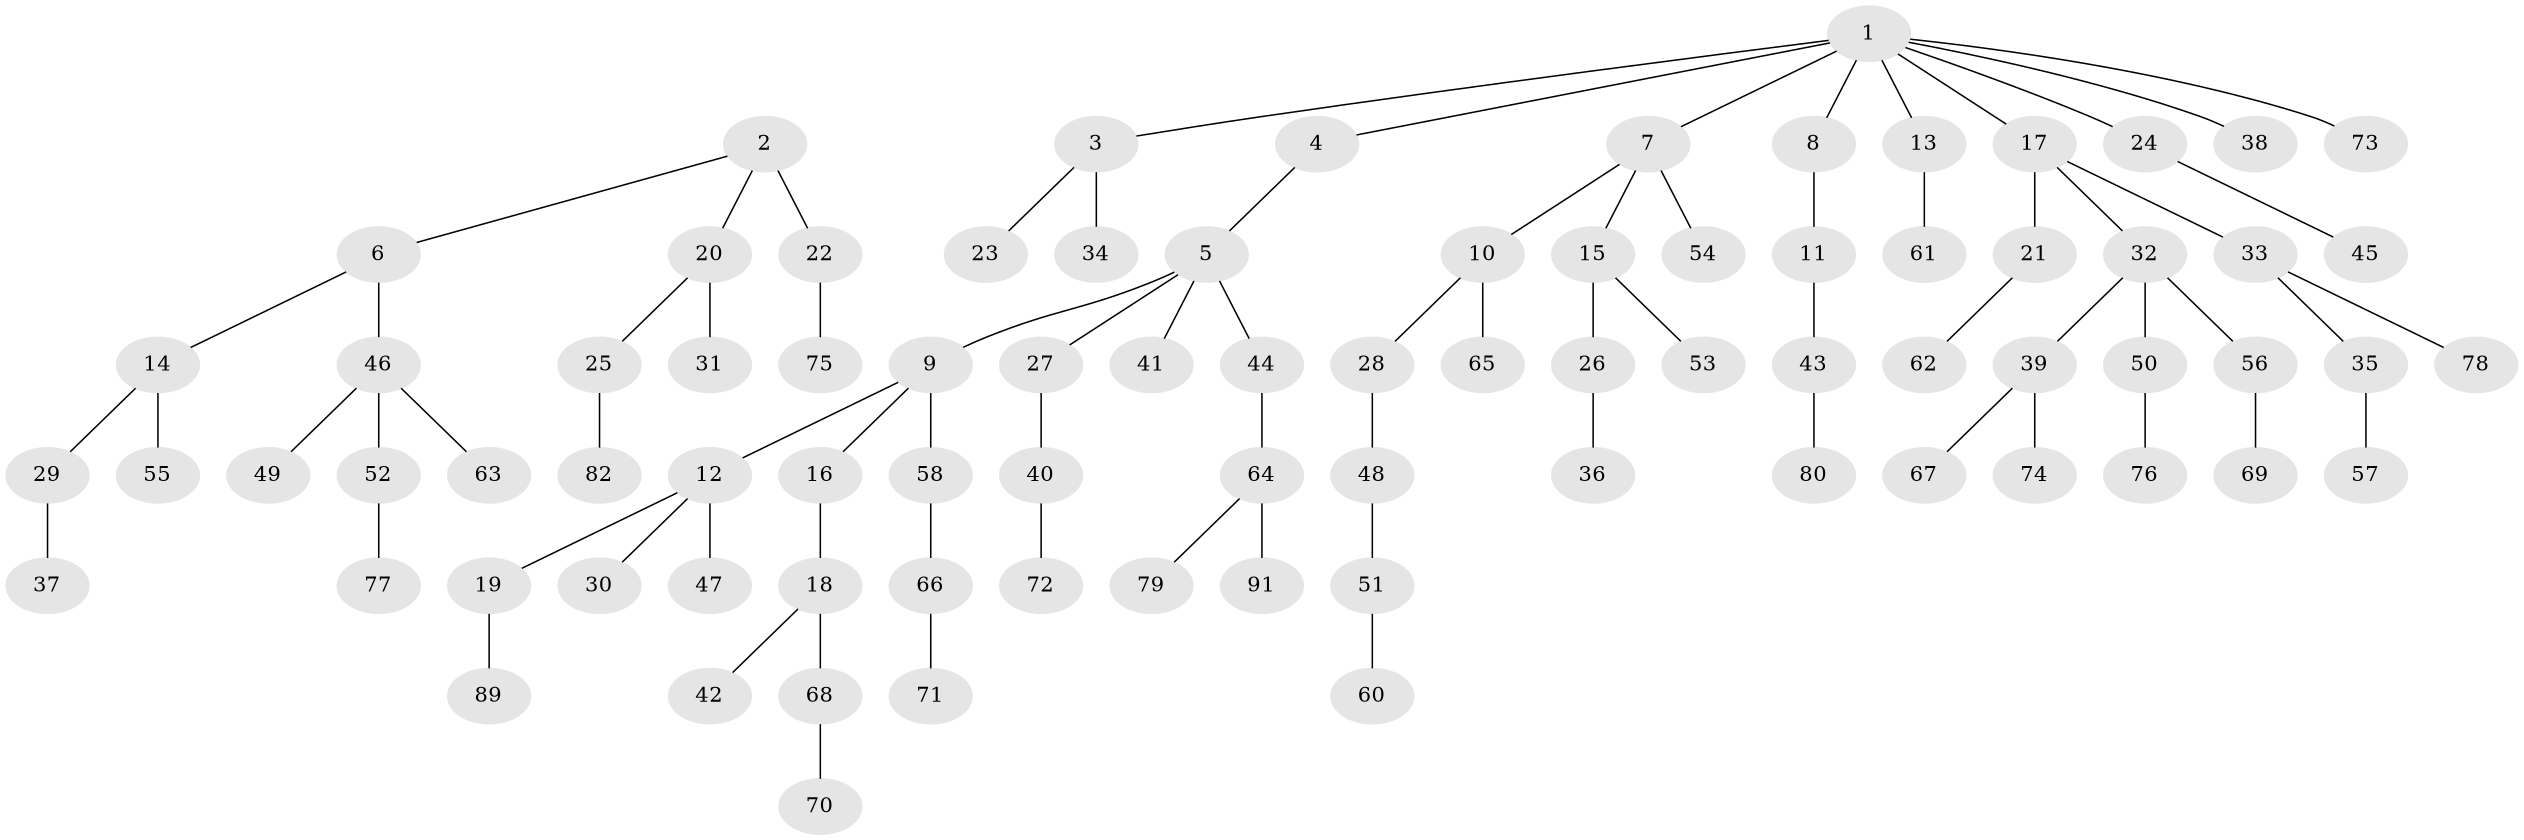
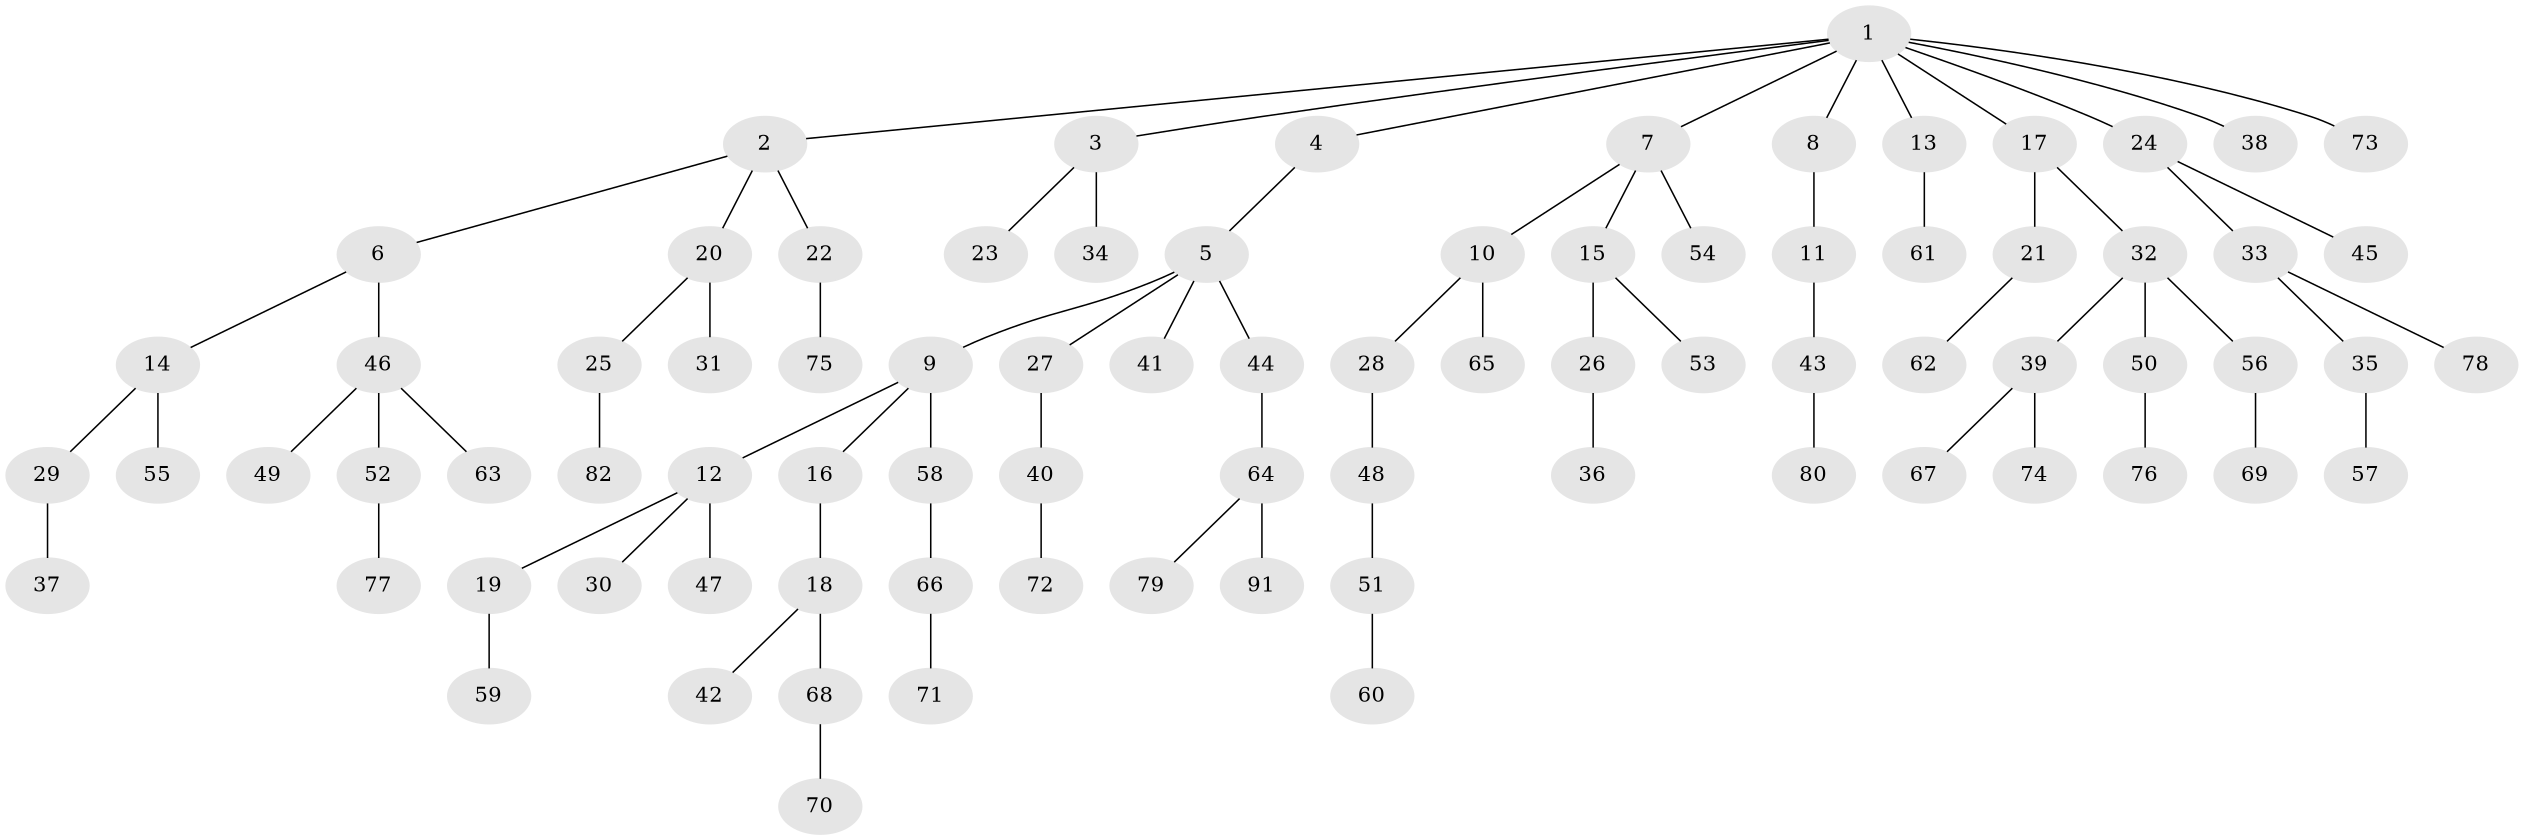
none -> (1317, 89)
(2145, 199) -> (2200, 199)
(489, 696) -> (489, 696)
